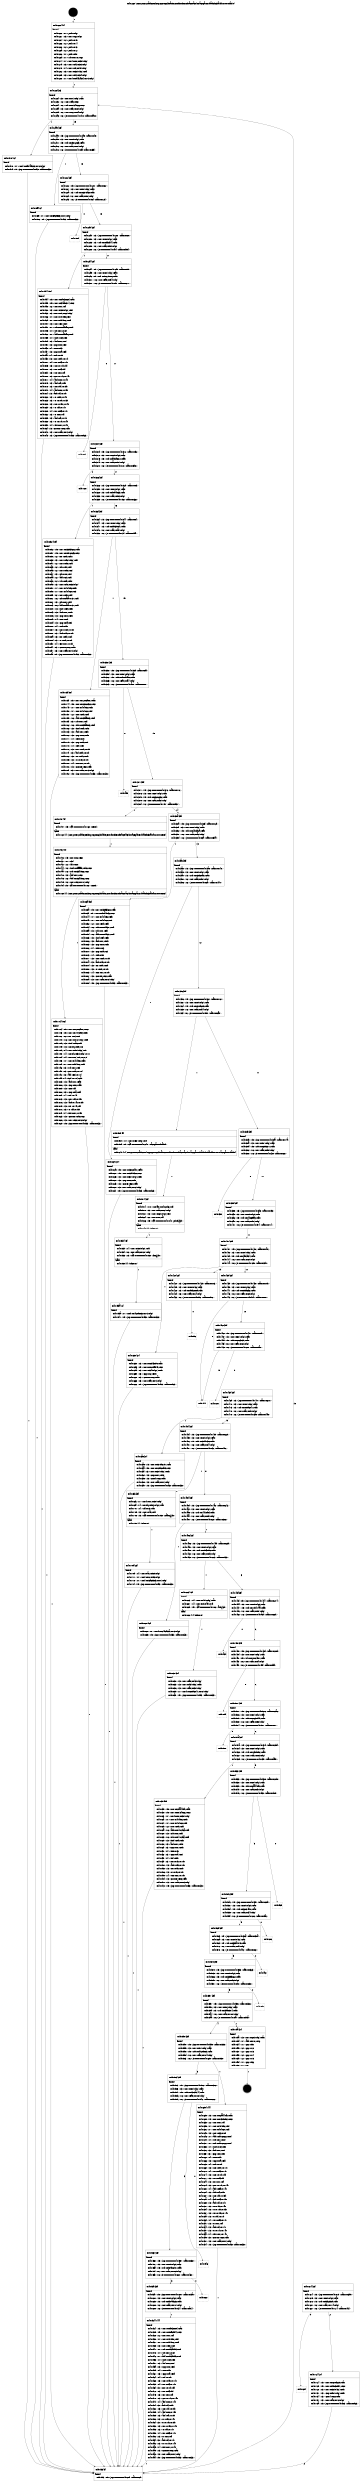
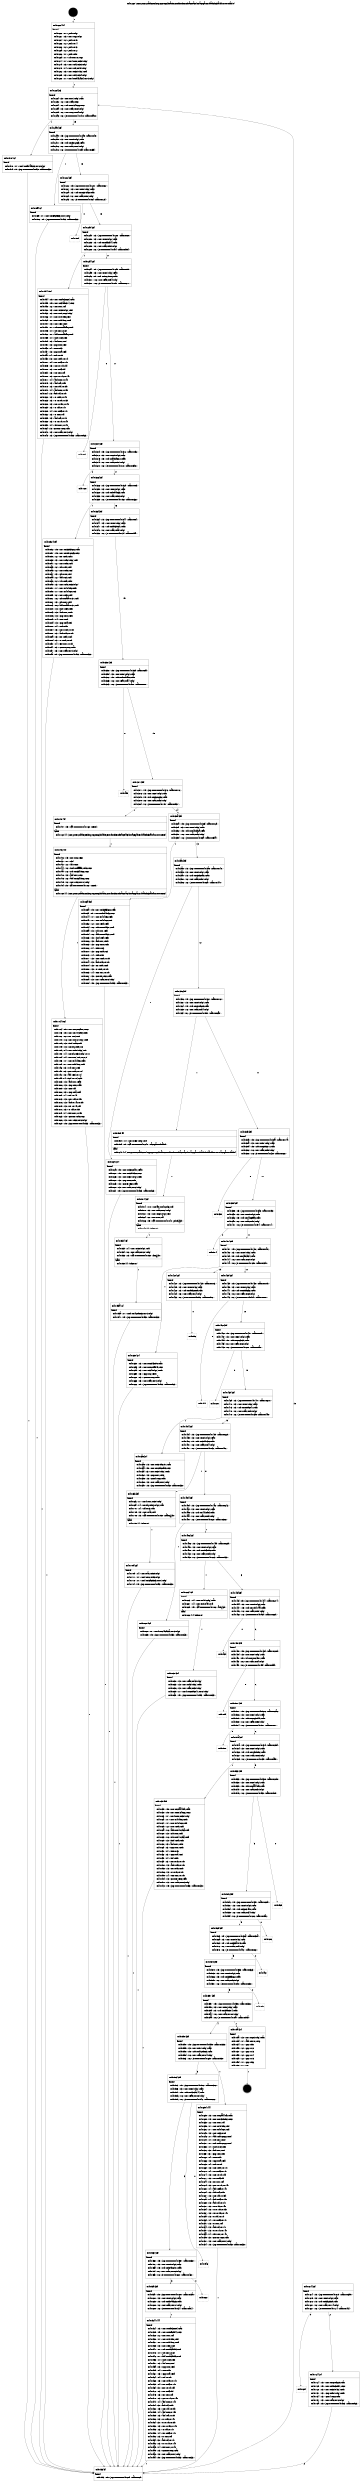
(84, 733) -> none
none -> (212, 1252)
(209, 1374) -> (243, 1370)
(123, 1971) -> none
